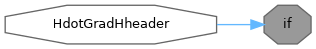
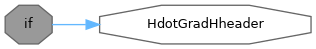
(234, 25) -> (69, 25)
